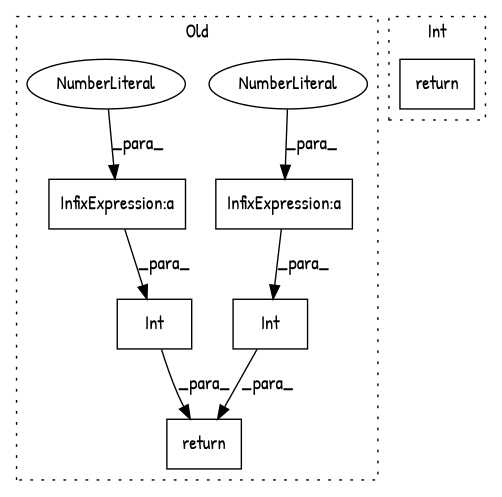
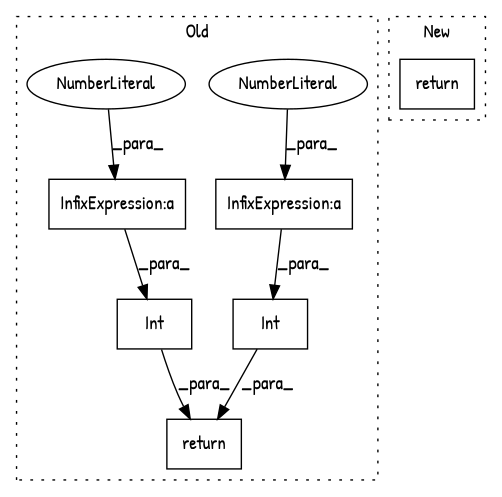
(437, 32) -> (437, 32)
